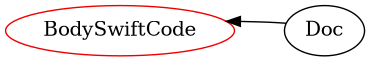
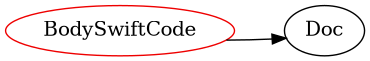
(263, 22) -> (249, 40)
